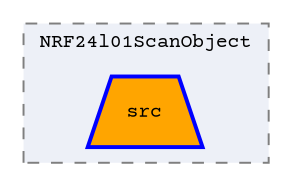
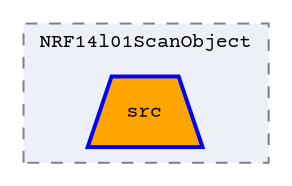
(146, 42) -> (146, 42)
